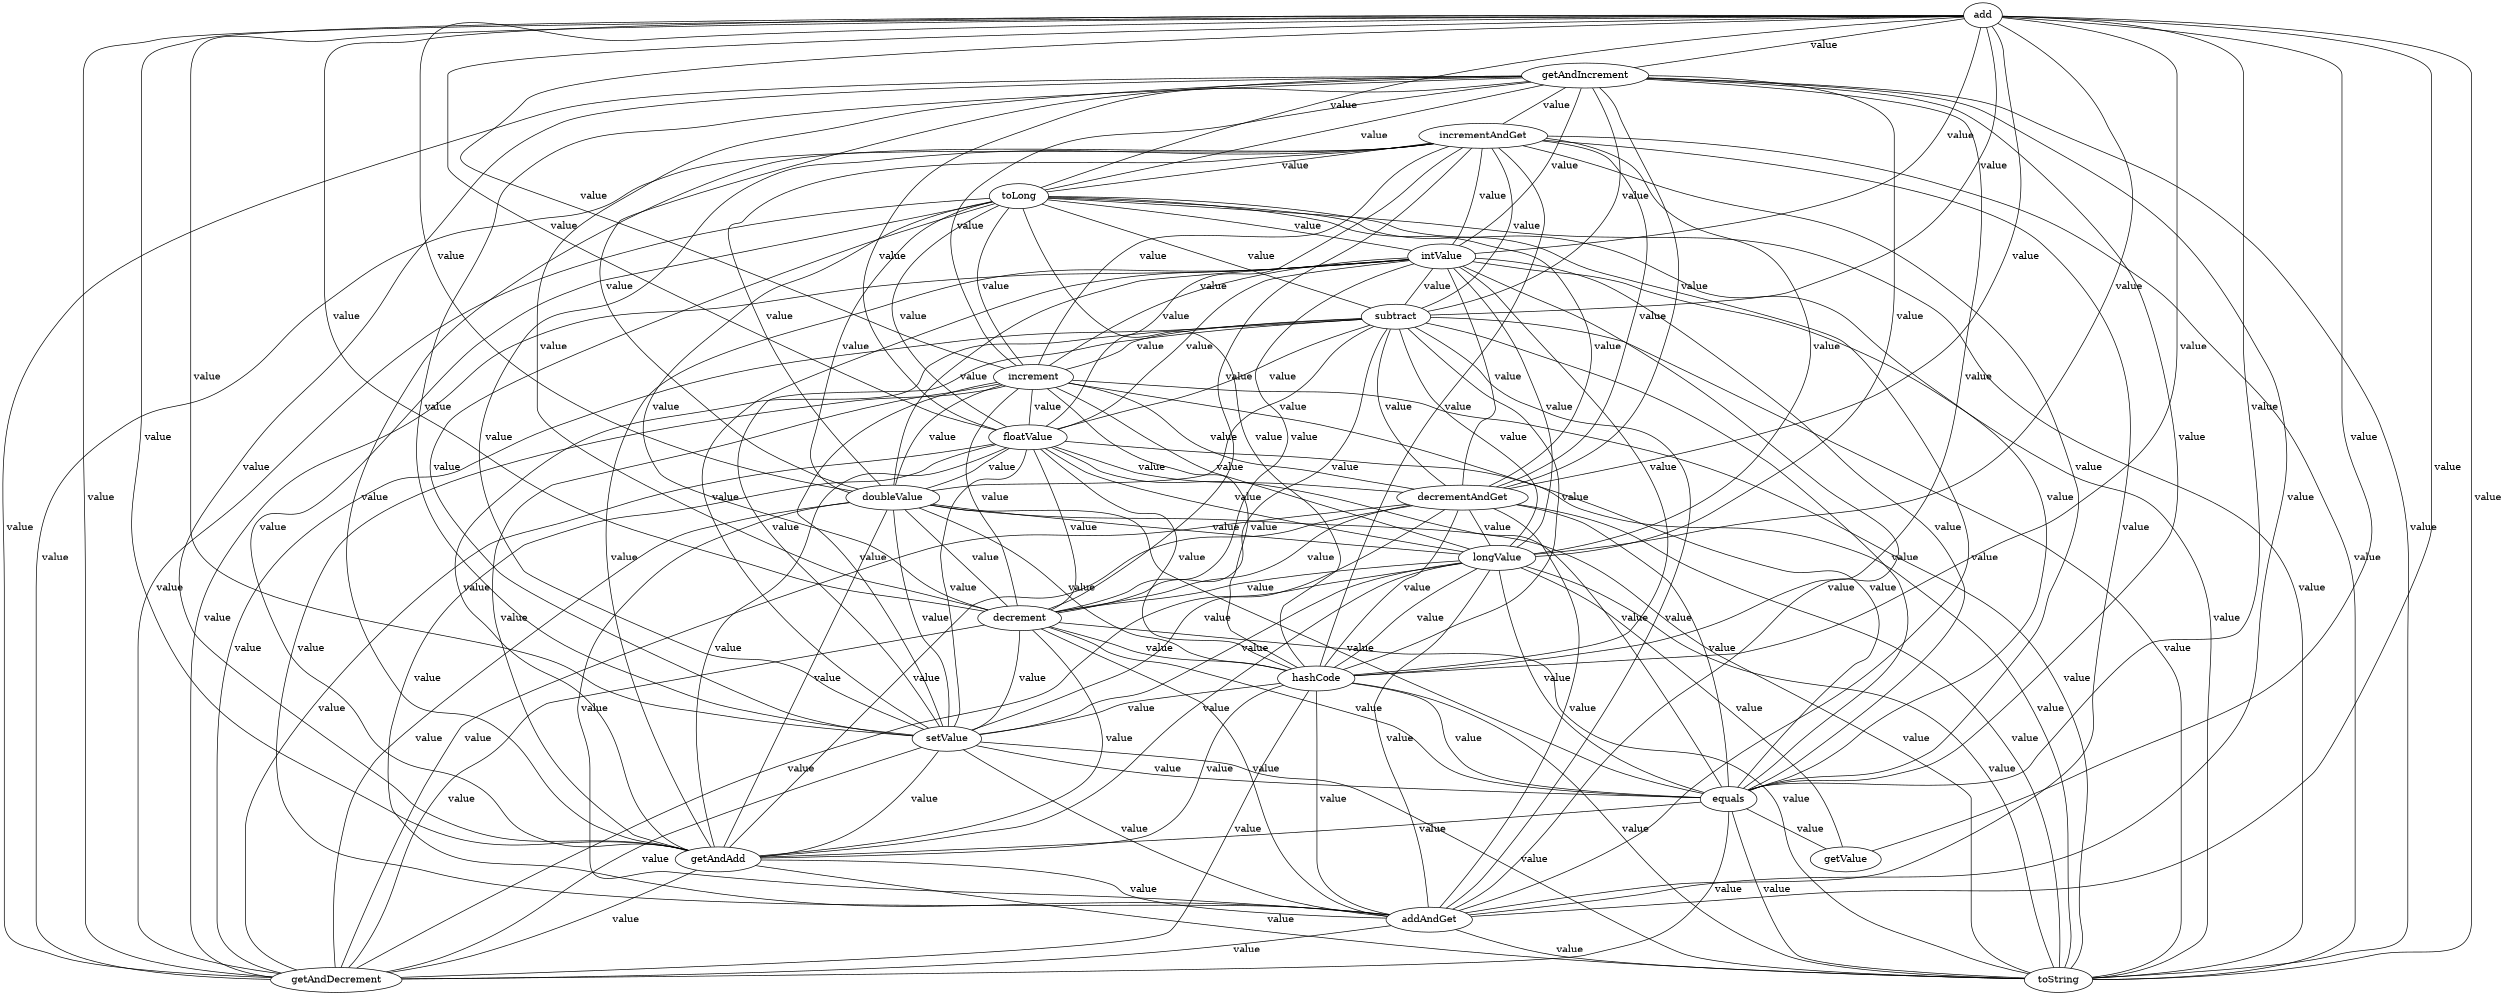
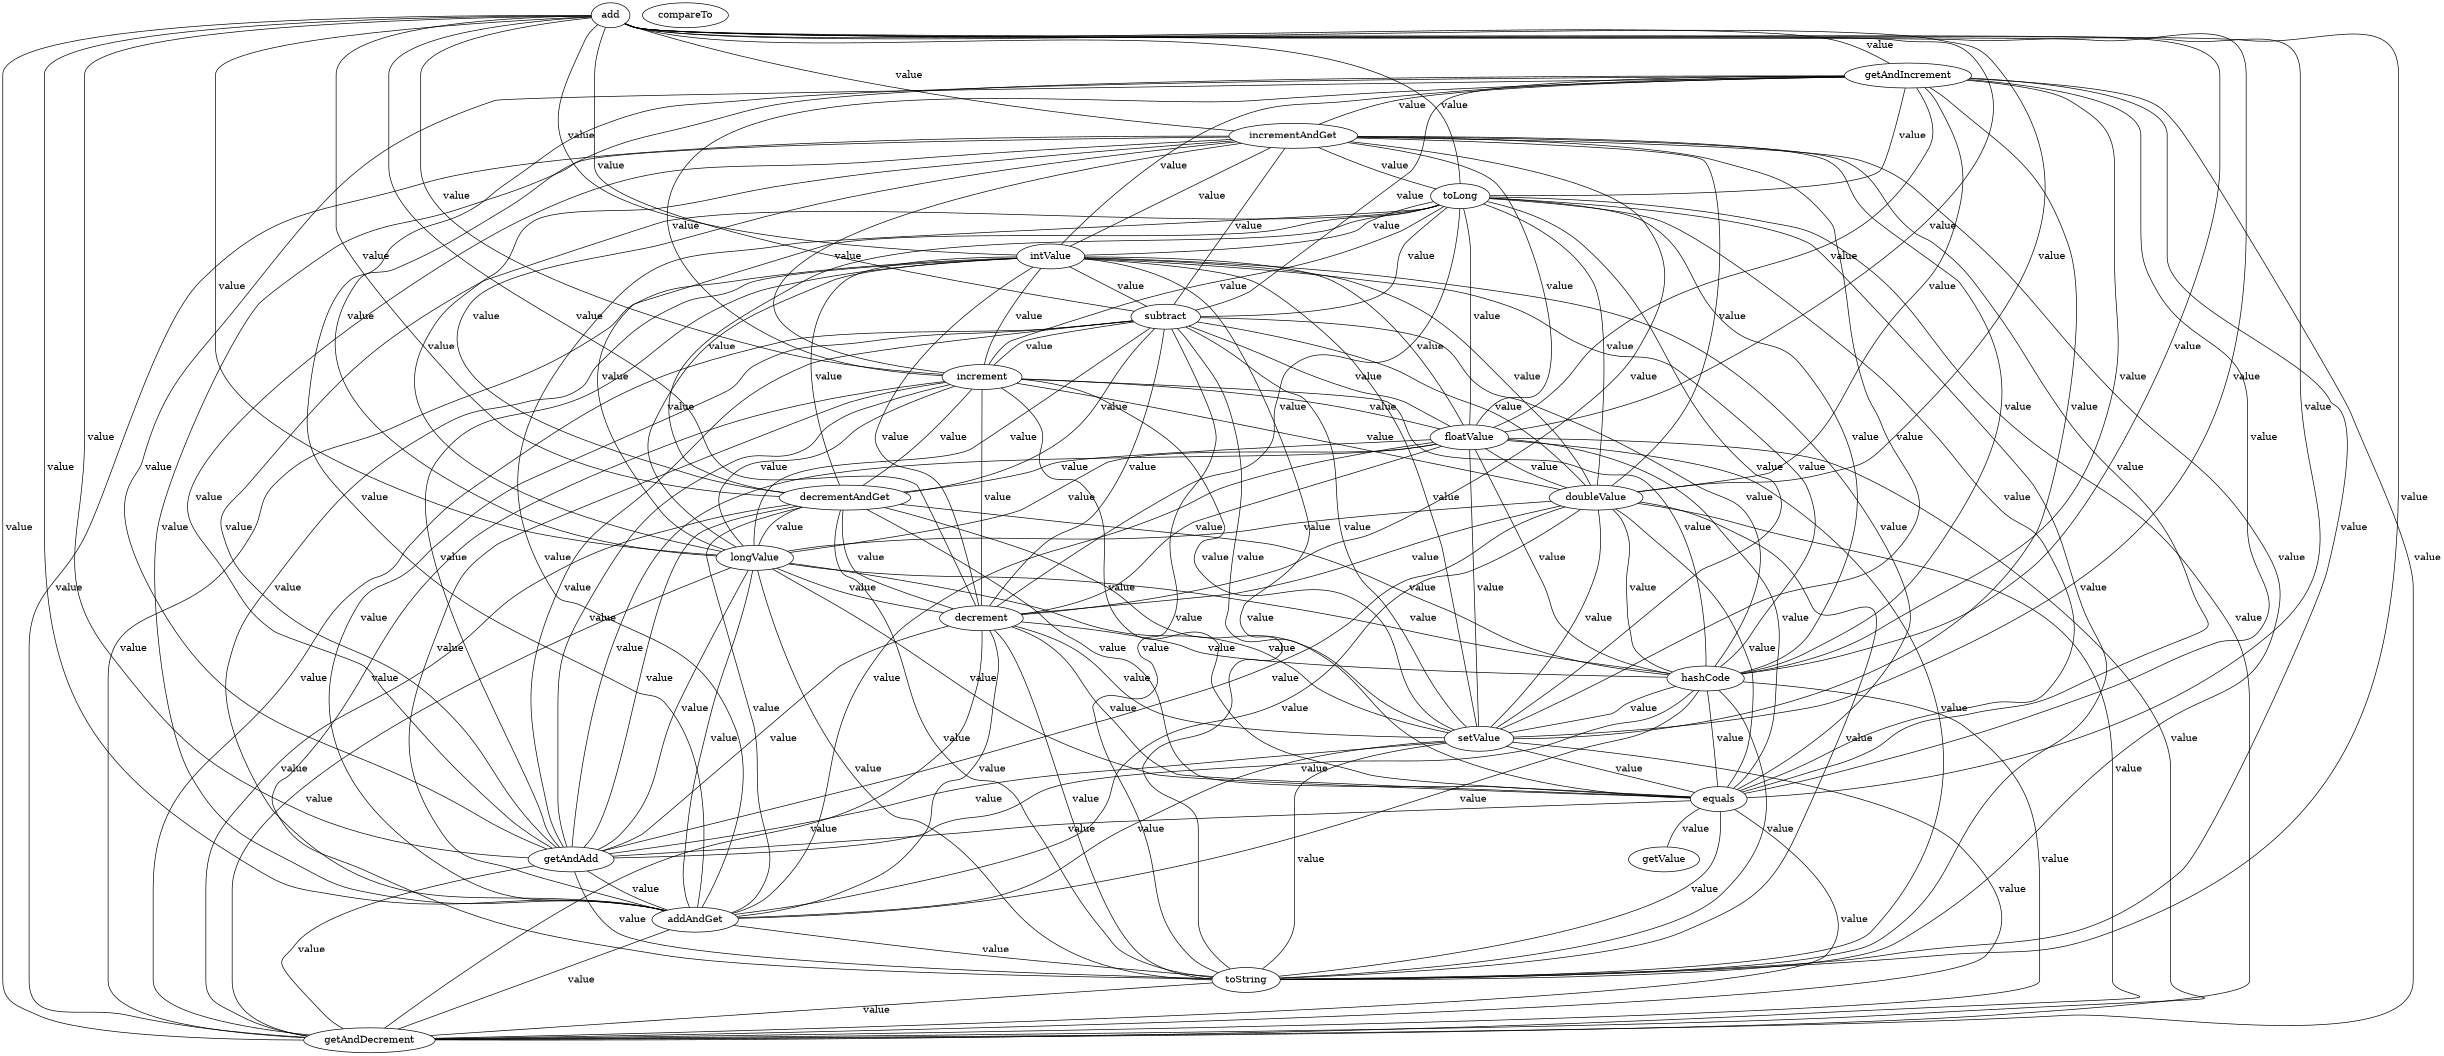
none -> (685, 15)
(697, 159) -> none
(1674, 309) -> none
(2346, 441) -> (942, 95)
(1701, 687) -> (795, 255)
none -> (822, 1009)
